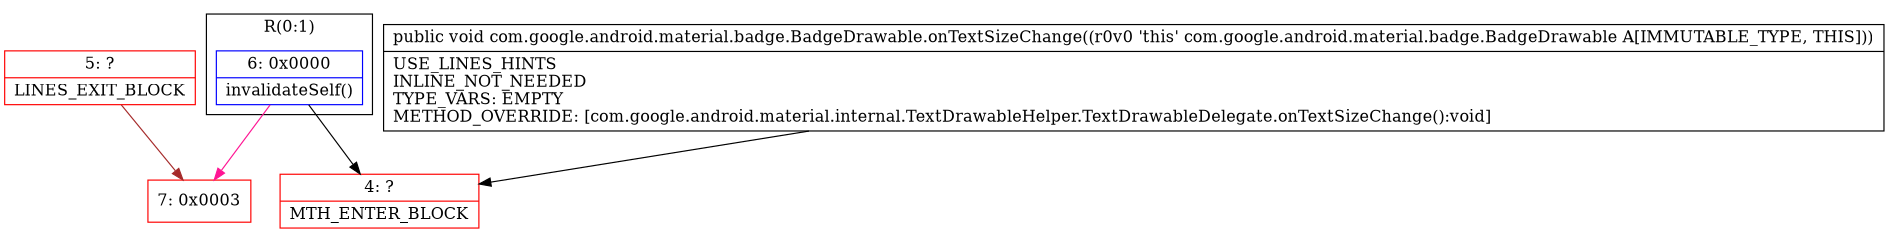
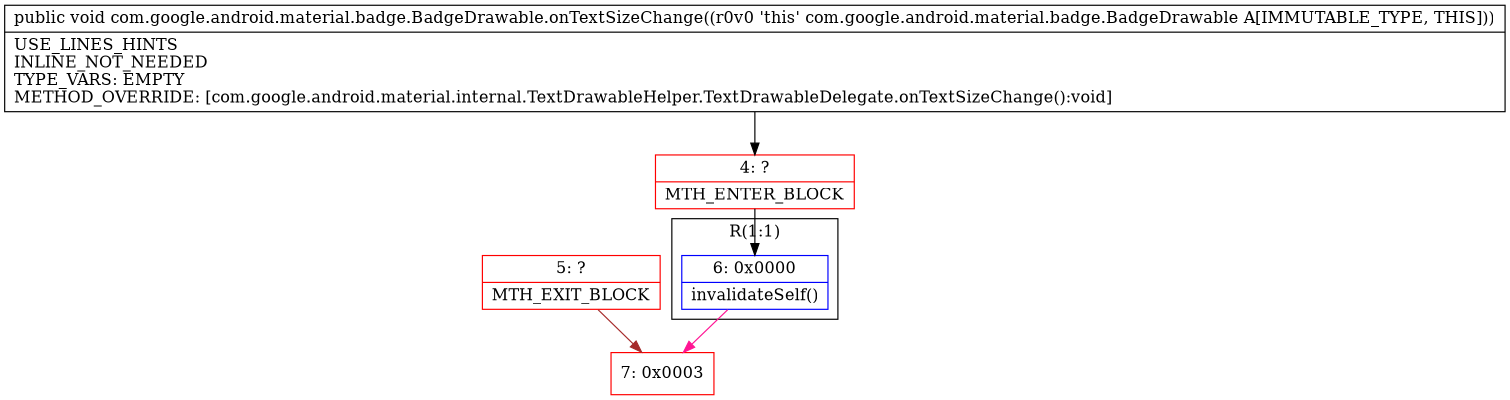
(289, 27) -> (755, 232)
(100, 91) -> (571, 295)
(331, 135) -> (755, 226)
